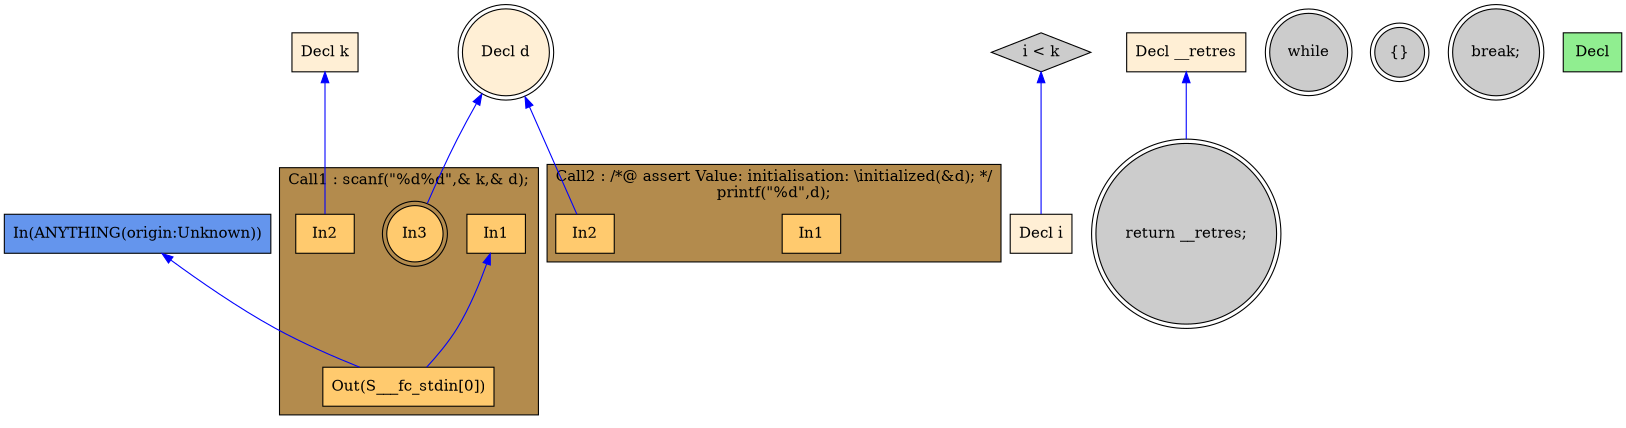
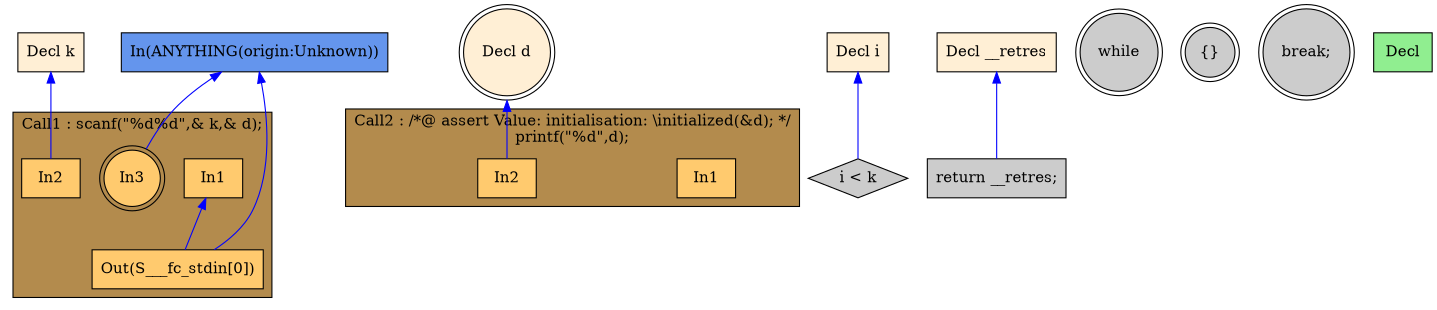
(1041, 149) -> (858, 121)
(450, 153) -> (178, 106)
(1186, 234) -> (997, 178)
